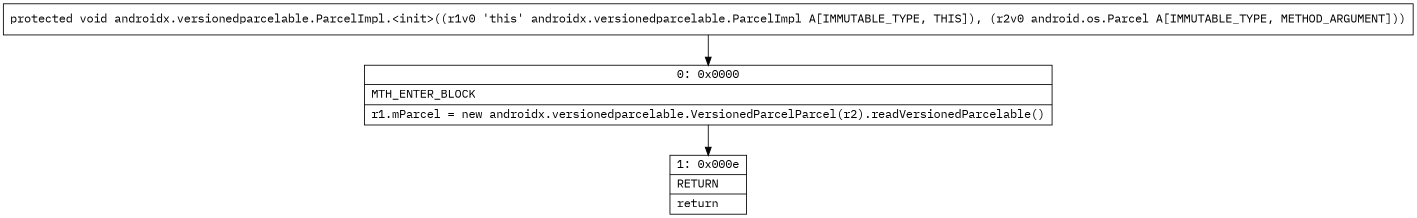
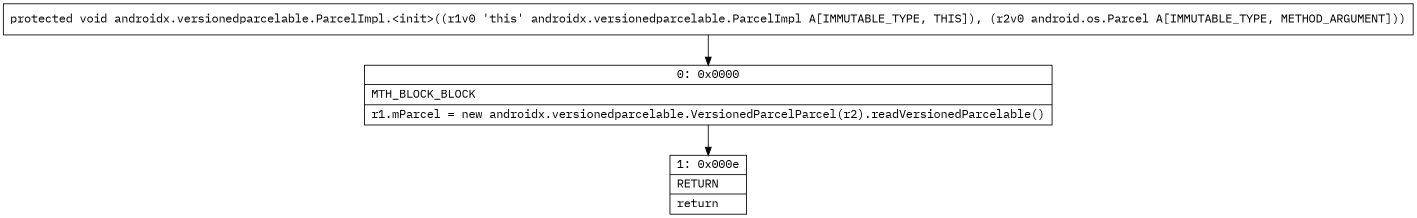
(423, 94) -> (423, 94)
